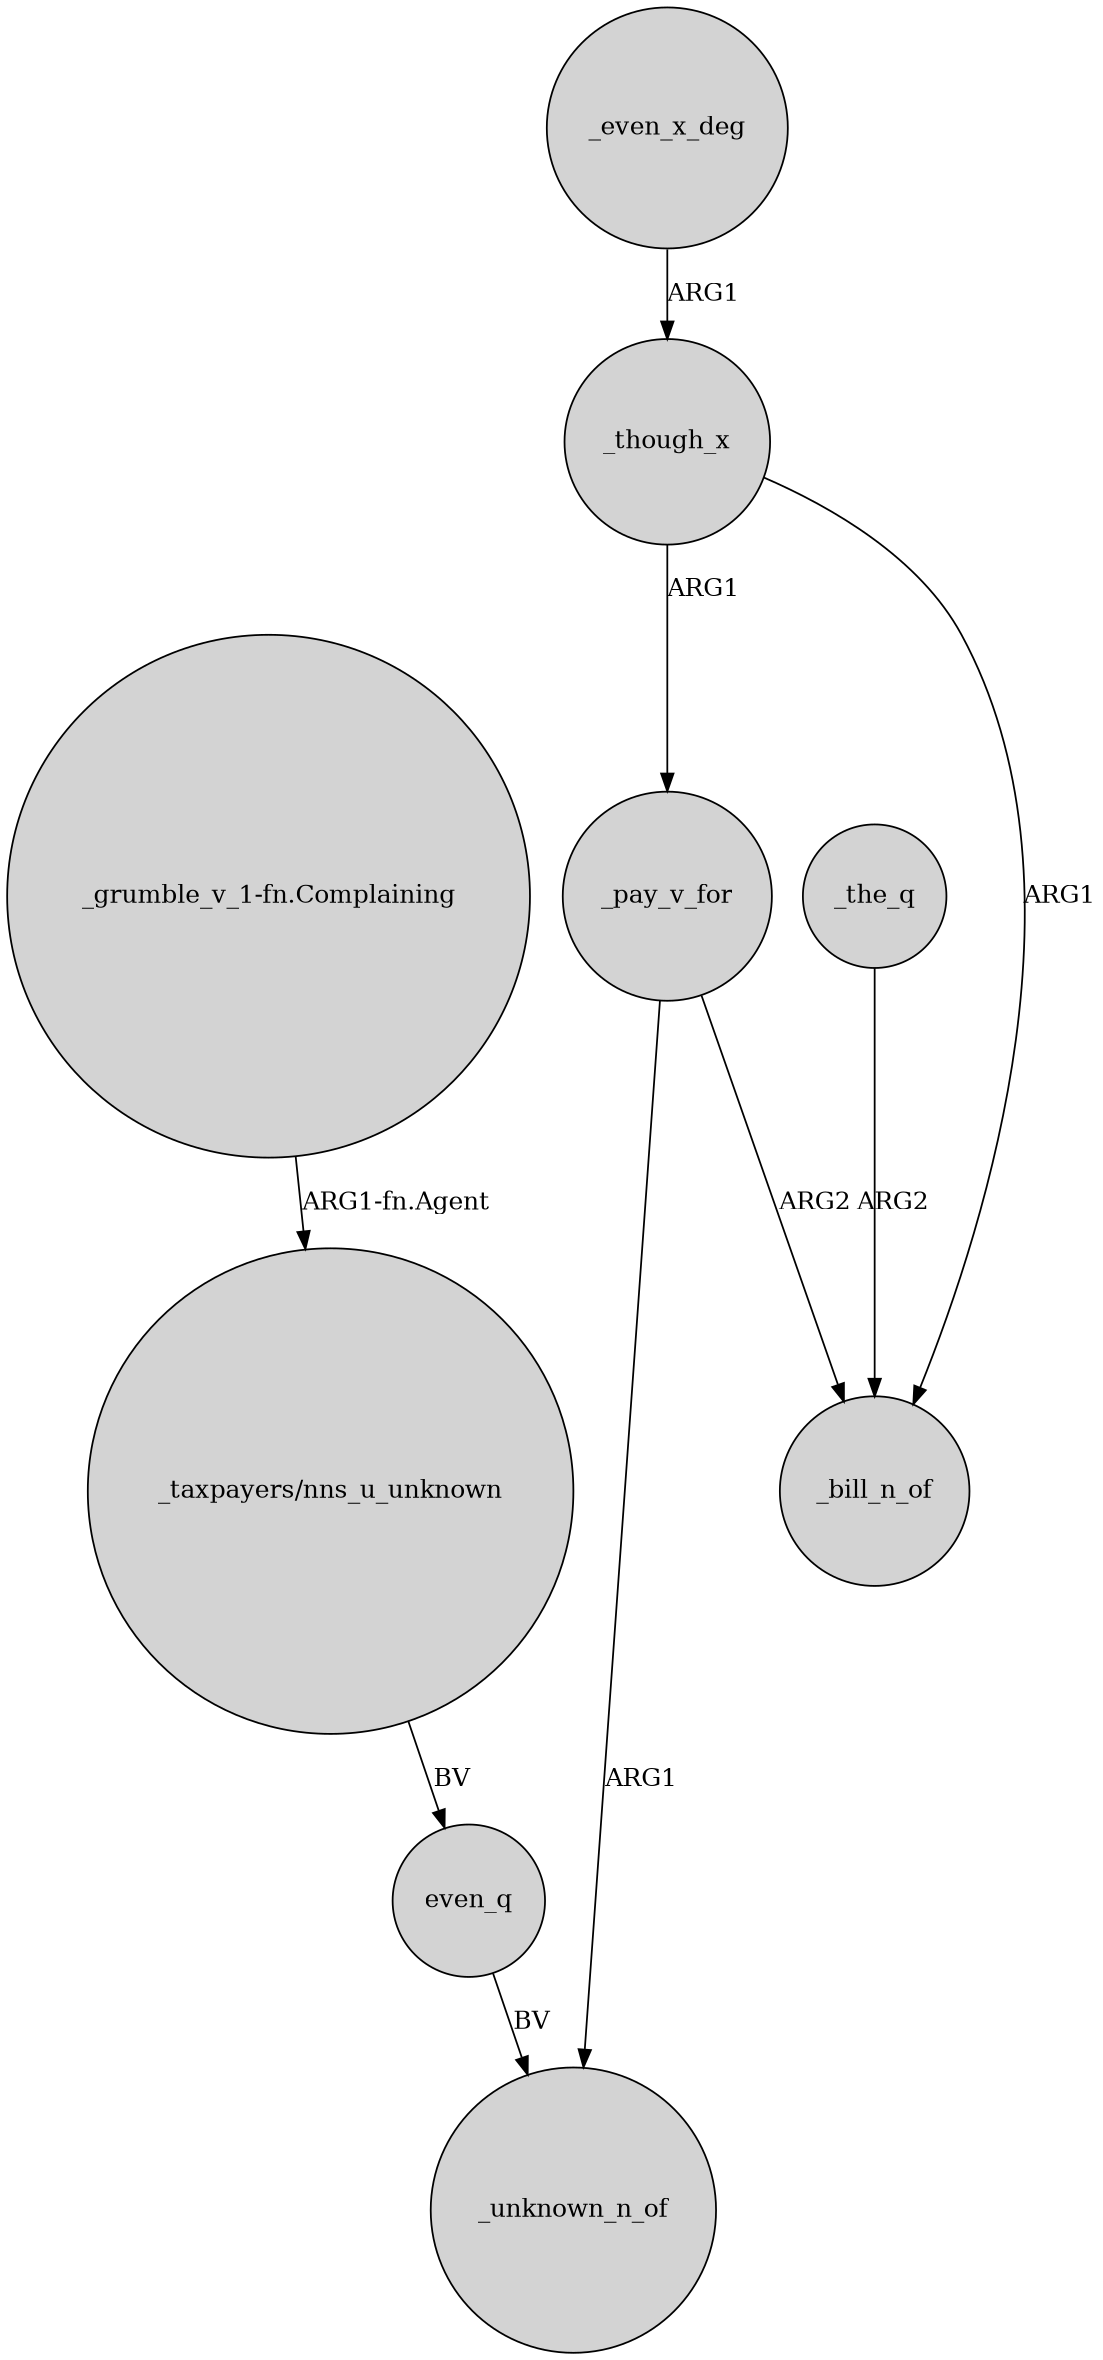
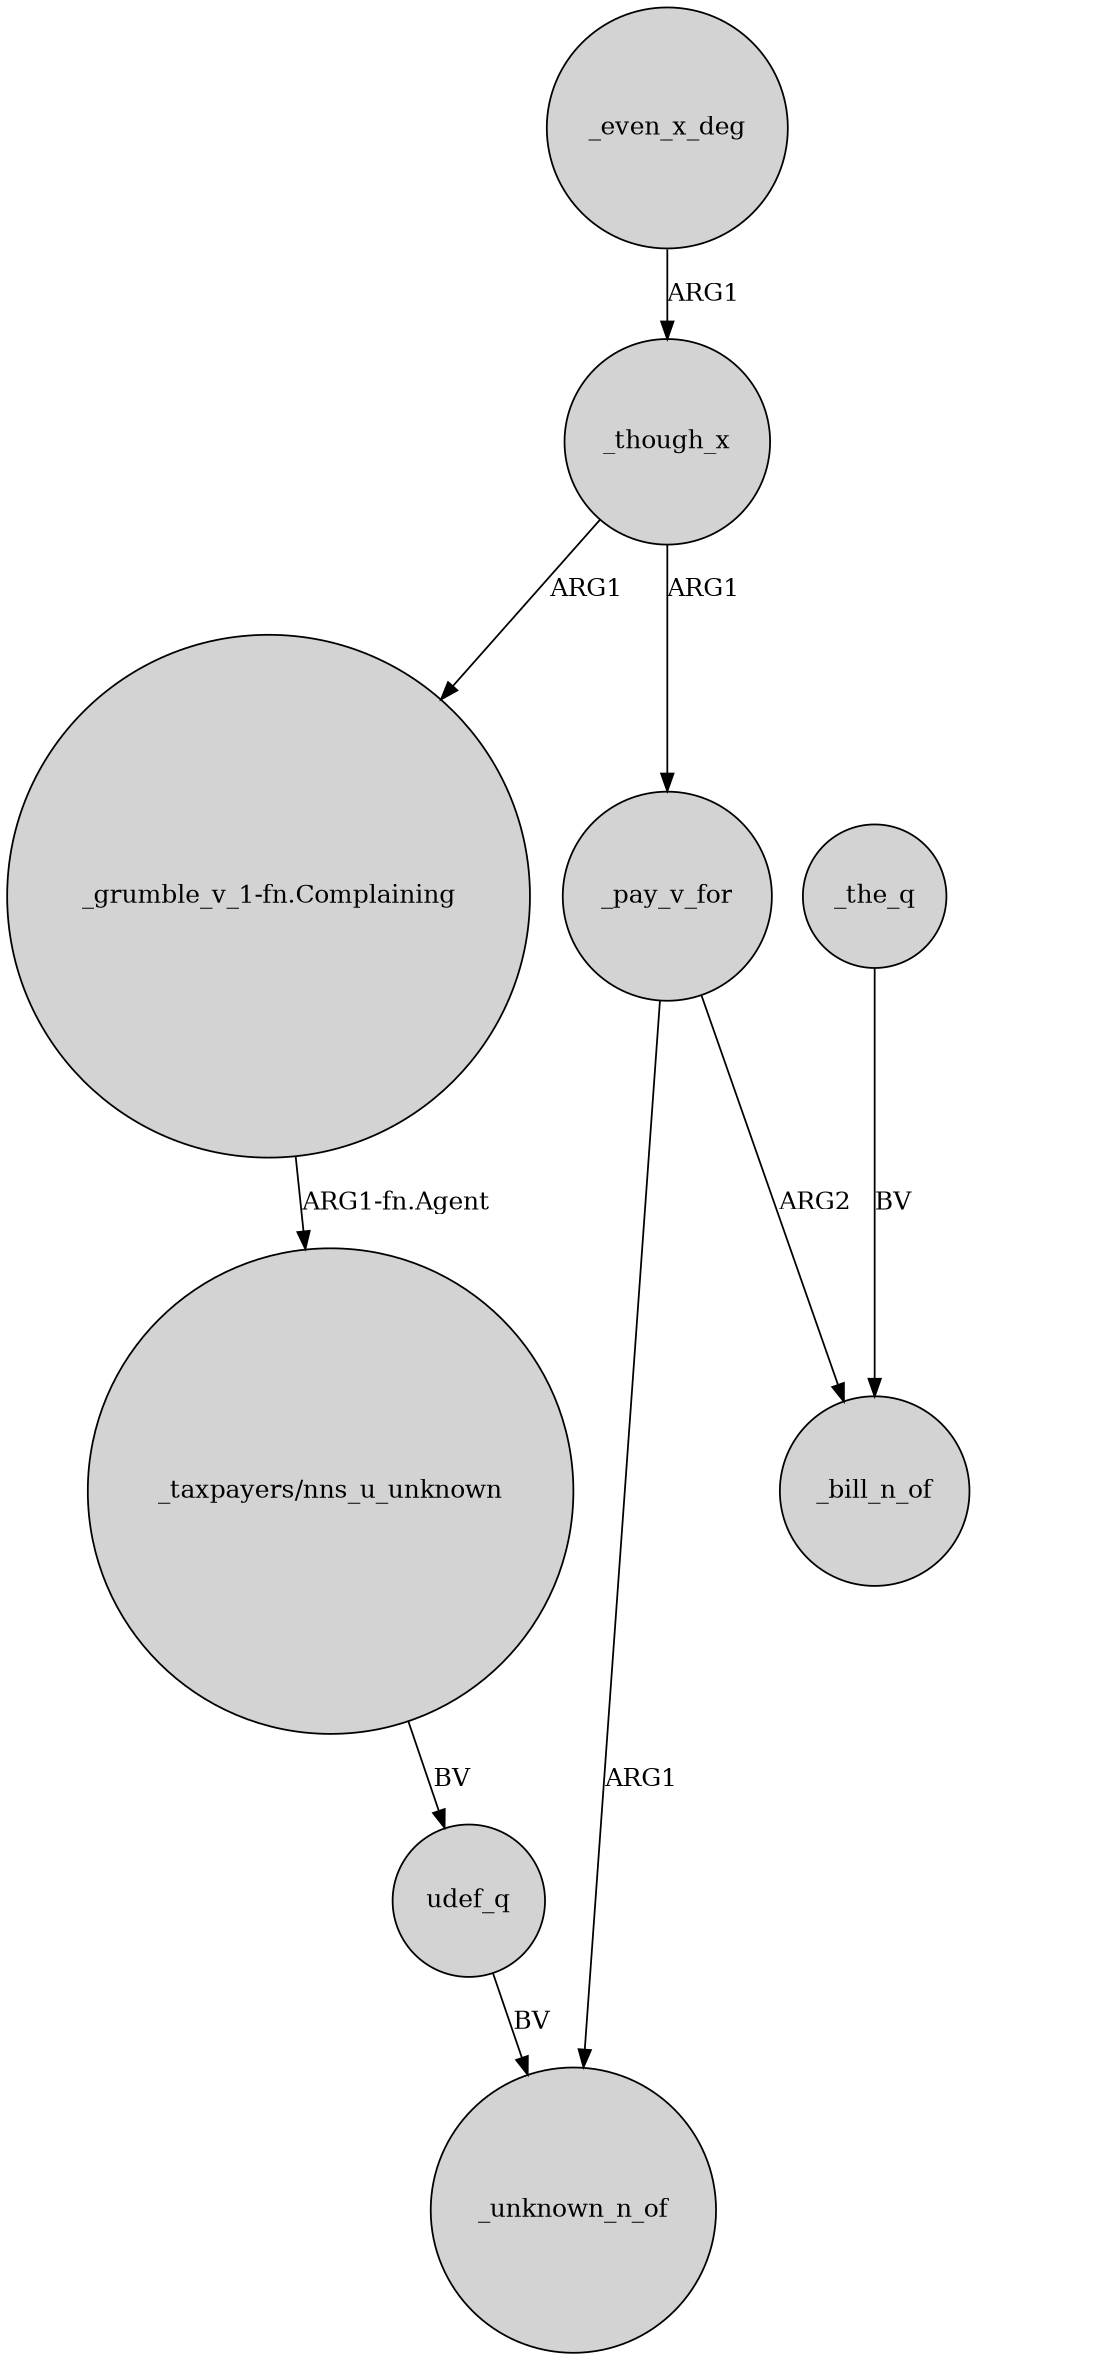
(1022, 885) -> (526, 603)
(893, 1203) -> (893, 1203)
(469, 1901) -> (469, 1901)
